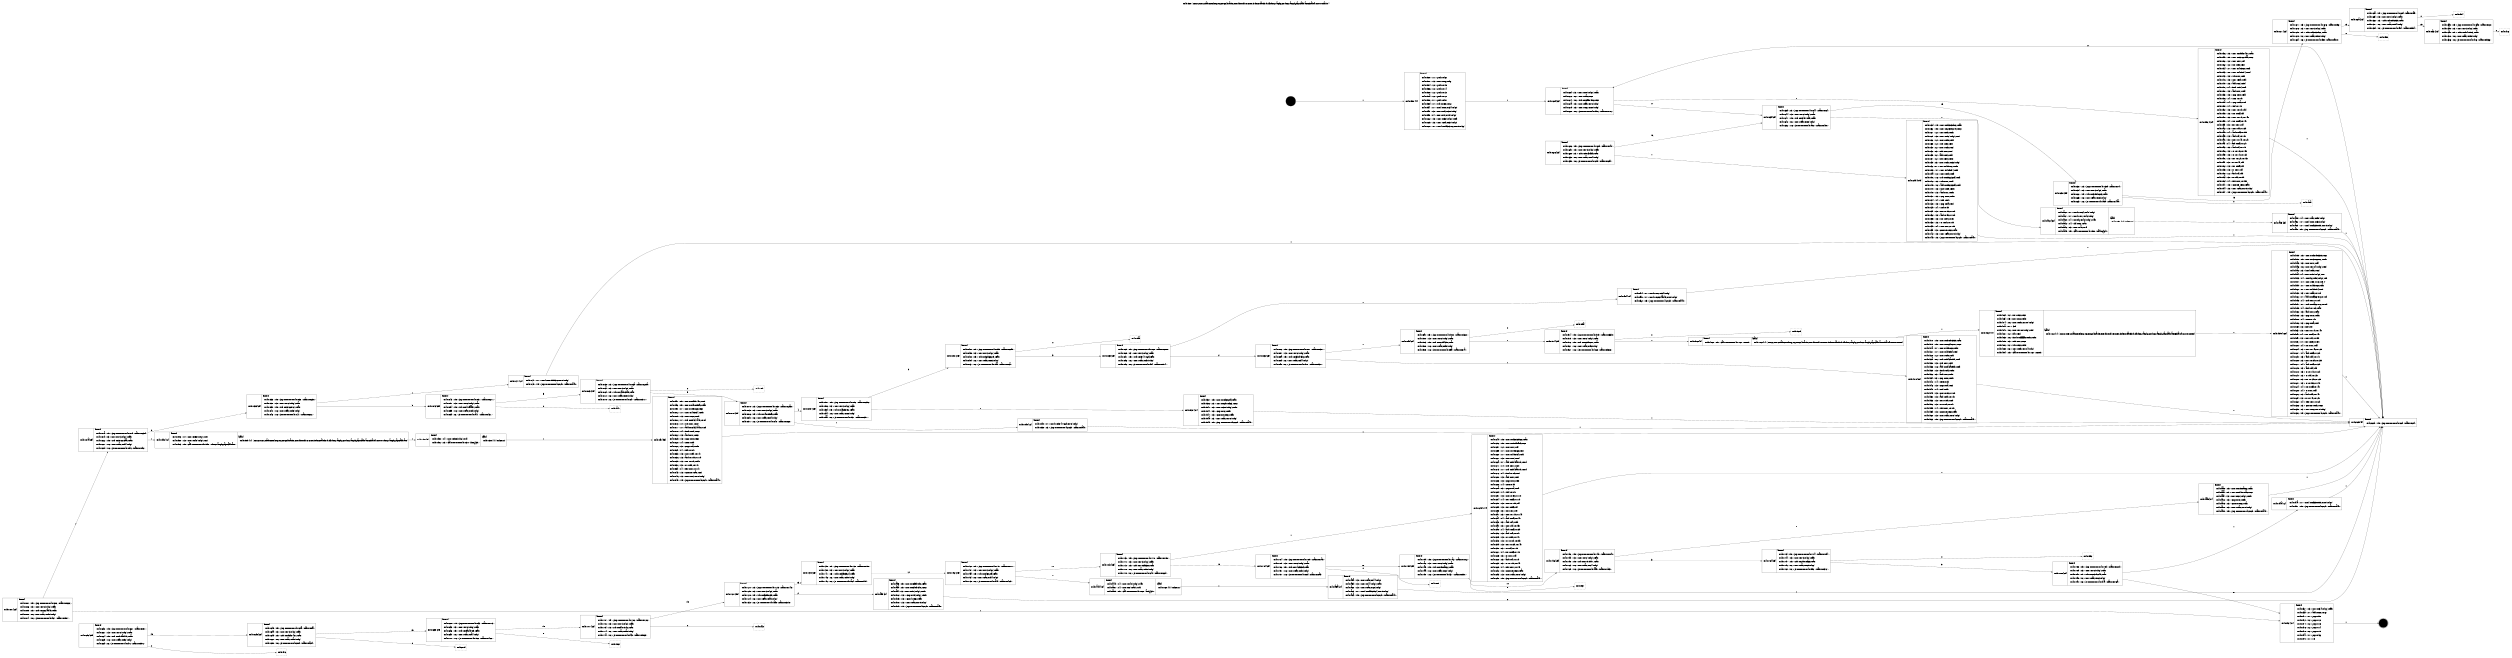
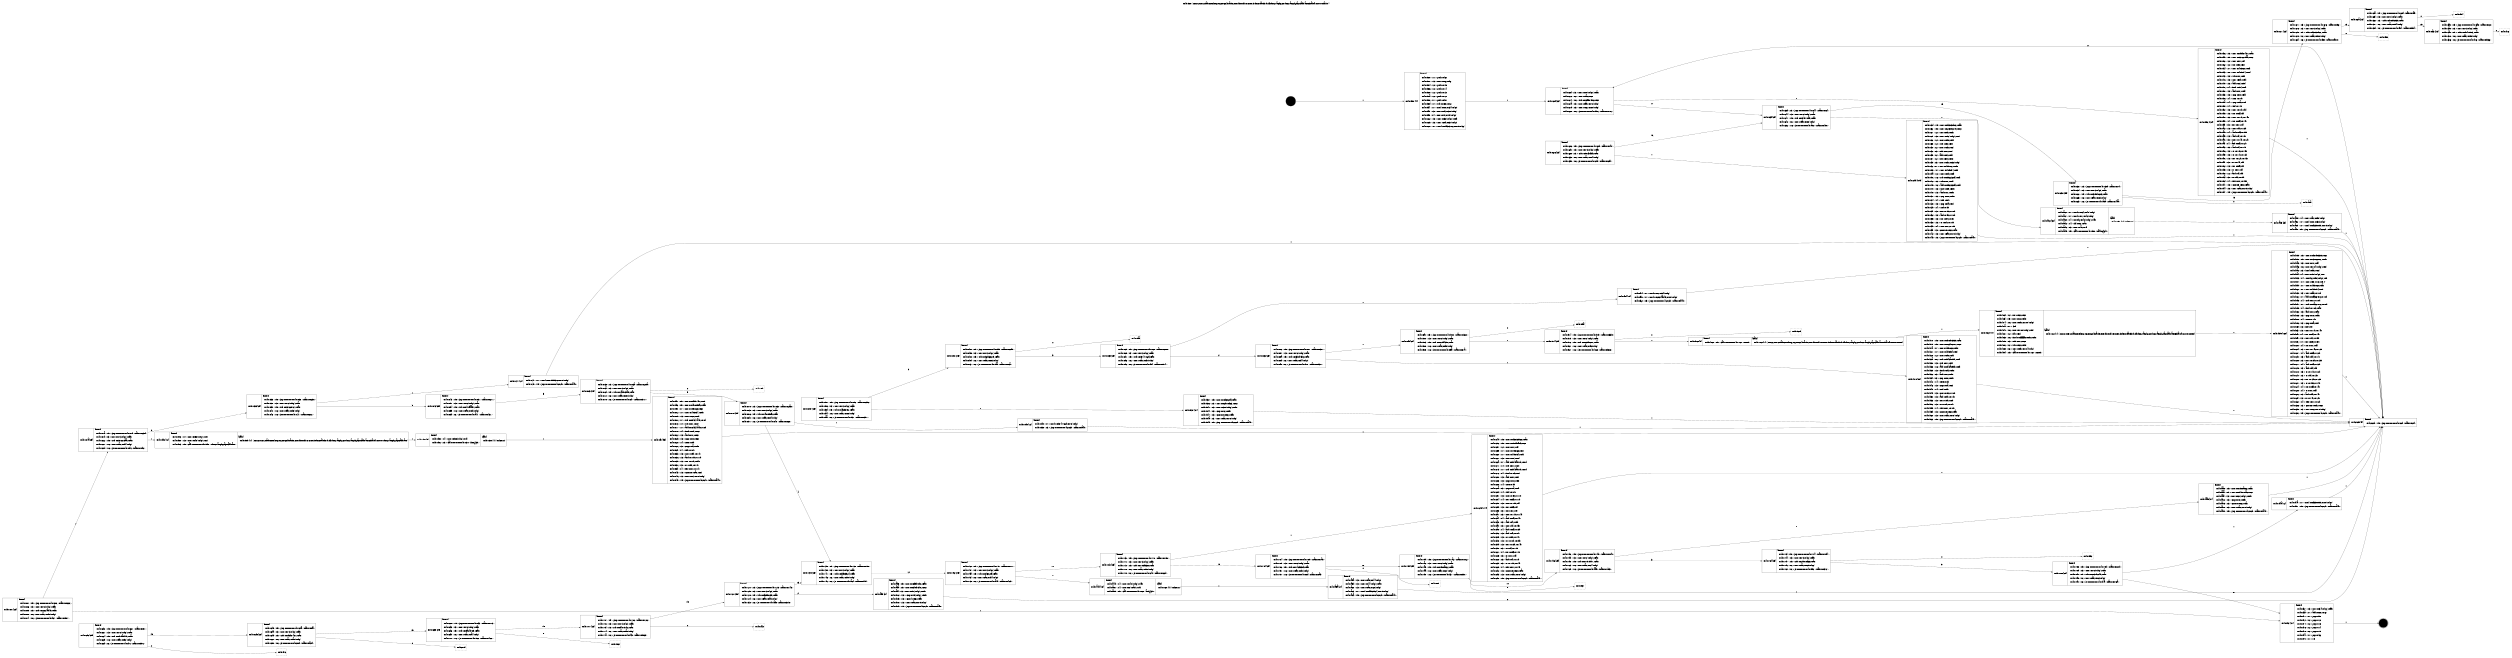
(615, 409) -> none
(797, 411) -> (798, 493)
